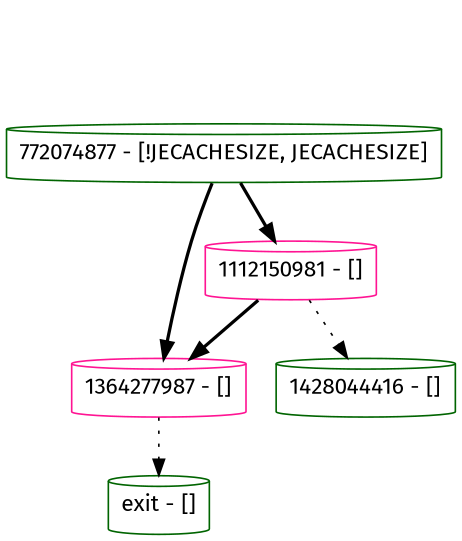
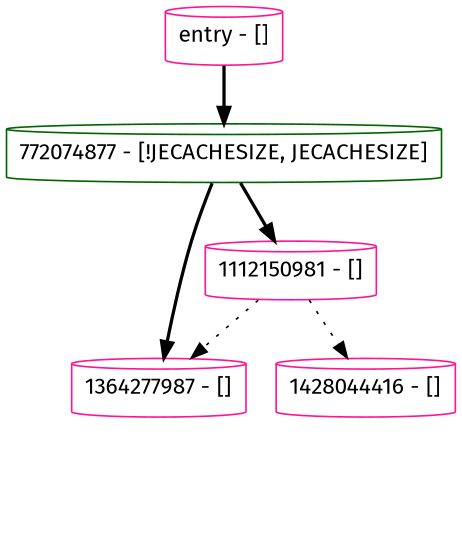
none -> (224, 36)
(231, 324) -> (231, 324)
(366, 388) -> (366, 388)
(159, 505) -> none
